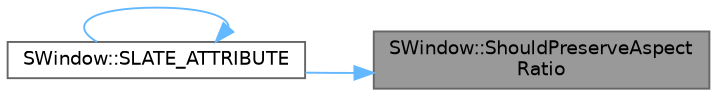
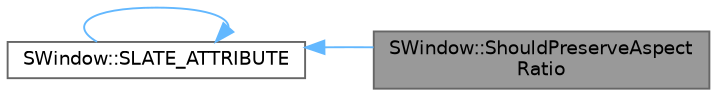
(330, 73) -> (349, 47)
